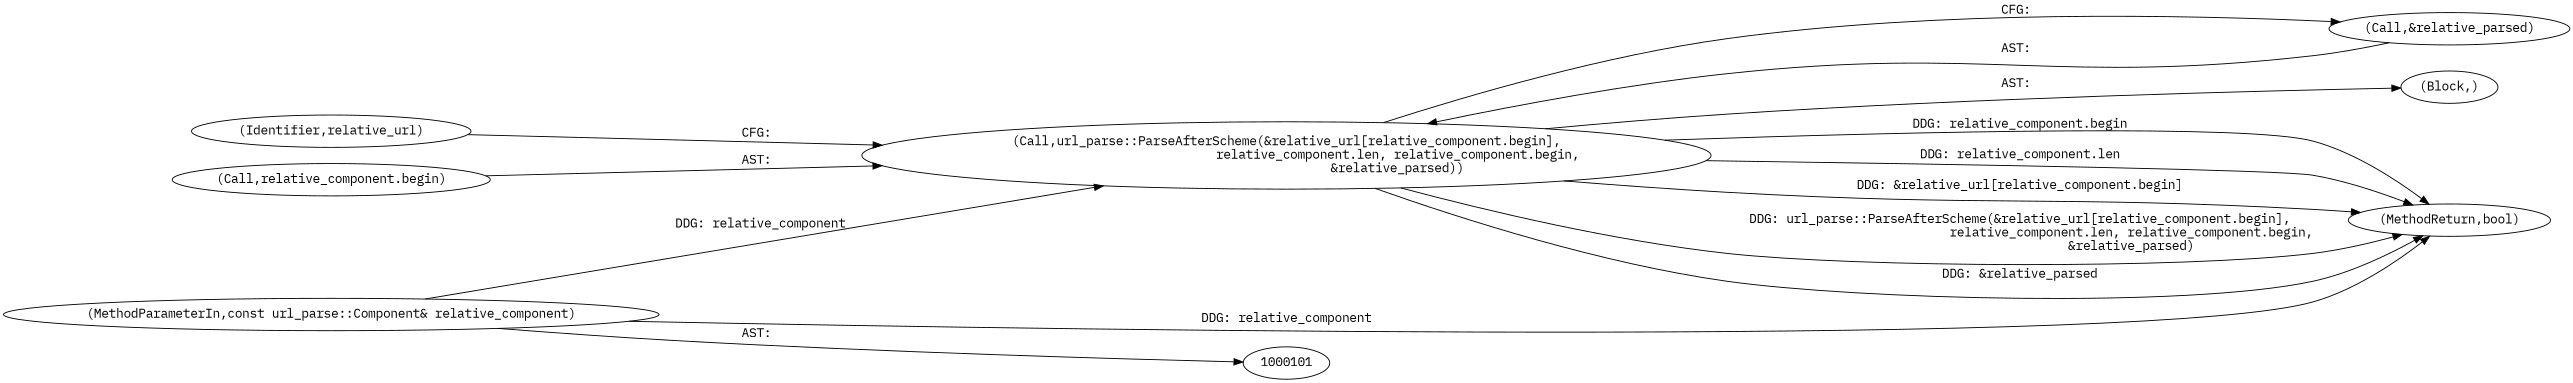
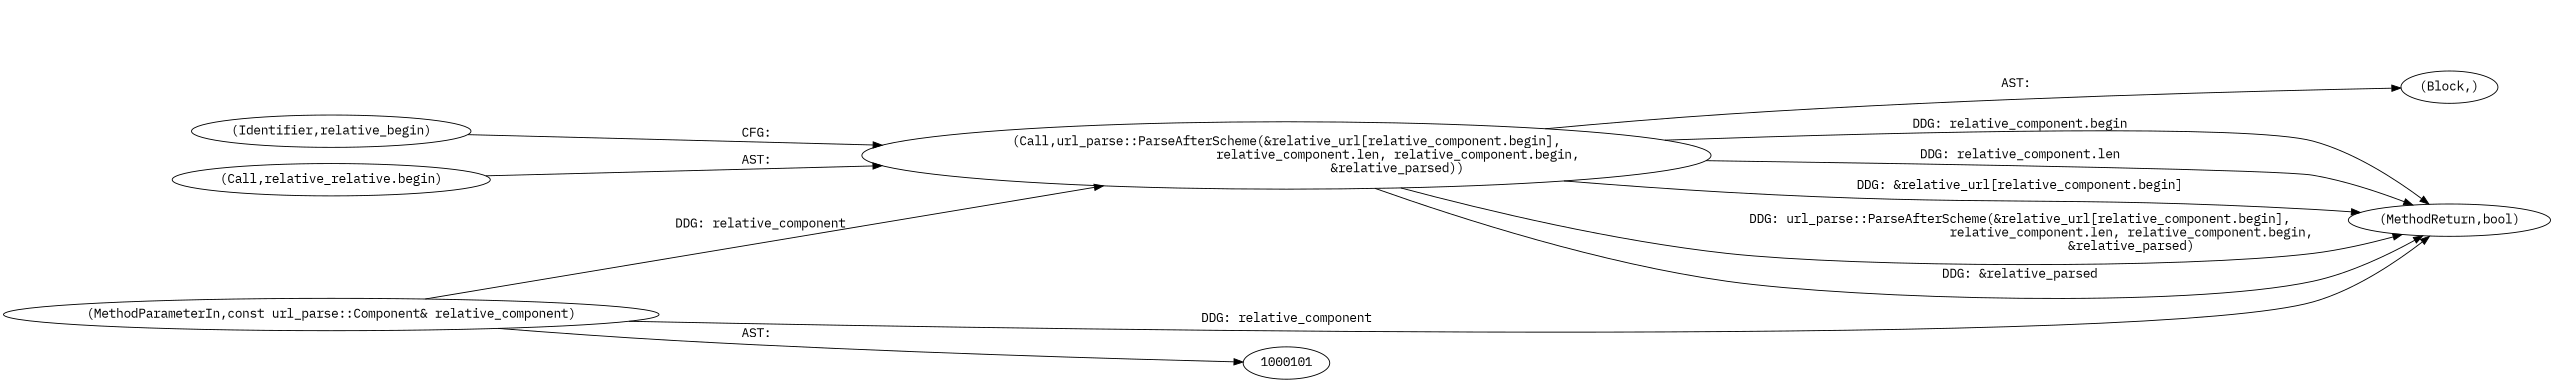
(2449, 29) -> none
(331, 131) -> (331, 131)
(331, 180) -> (331, 180)
